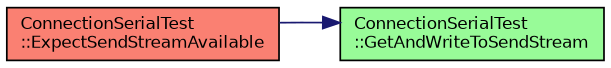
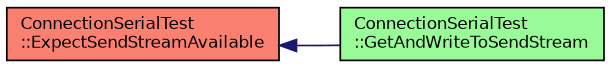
(301, 23) -> (318, 45)
